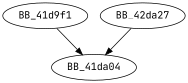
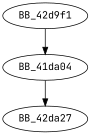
(45, 16) -> (45, 16)
(121, 39) -> (45, 90)
